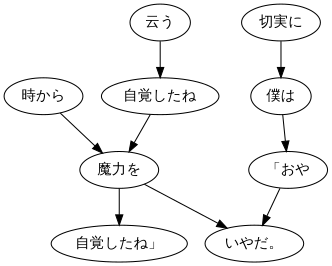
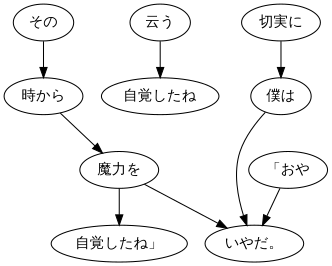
none -> (44, 23)
(284, 128) -> (238, 160)
(142, 129) -> none
